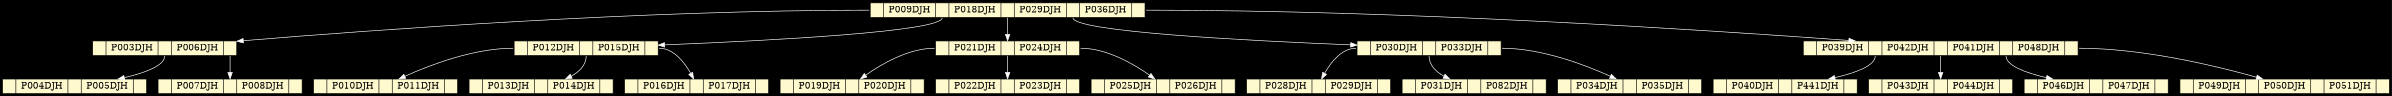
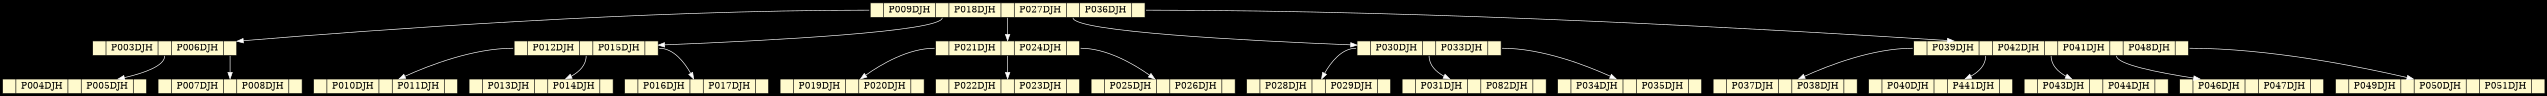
(1040, 10) -> (1040, 10)
none -> (1785, 86)
